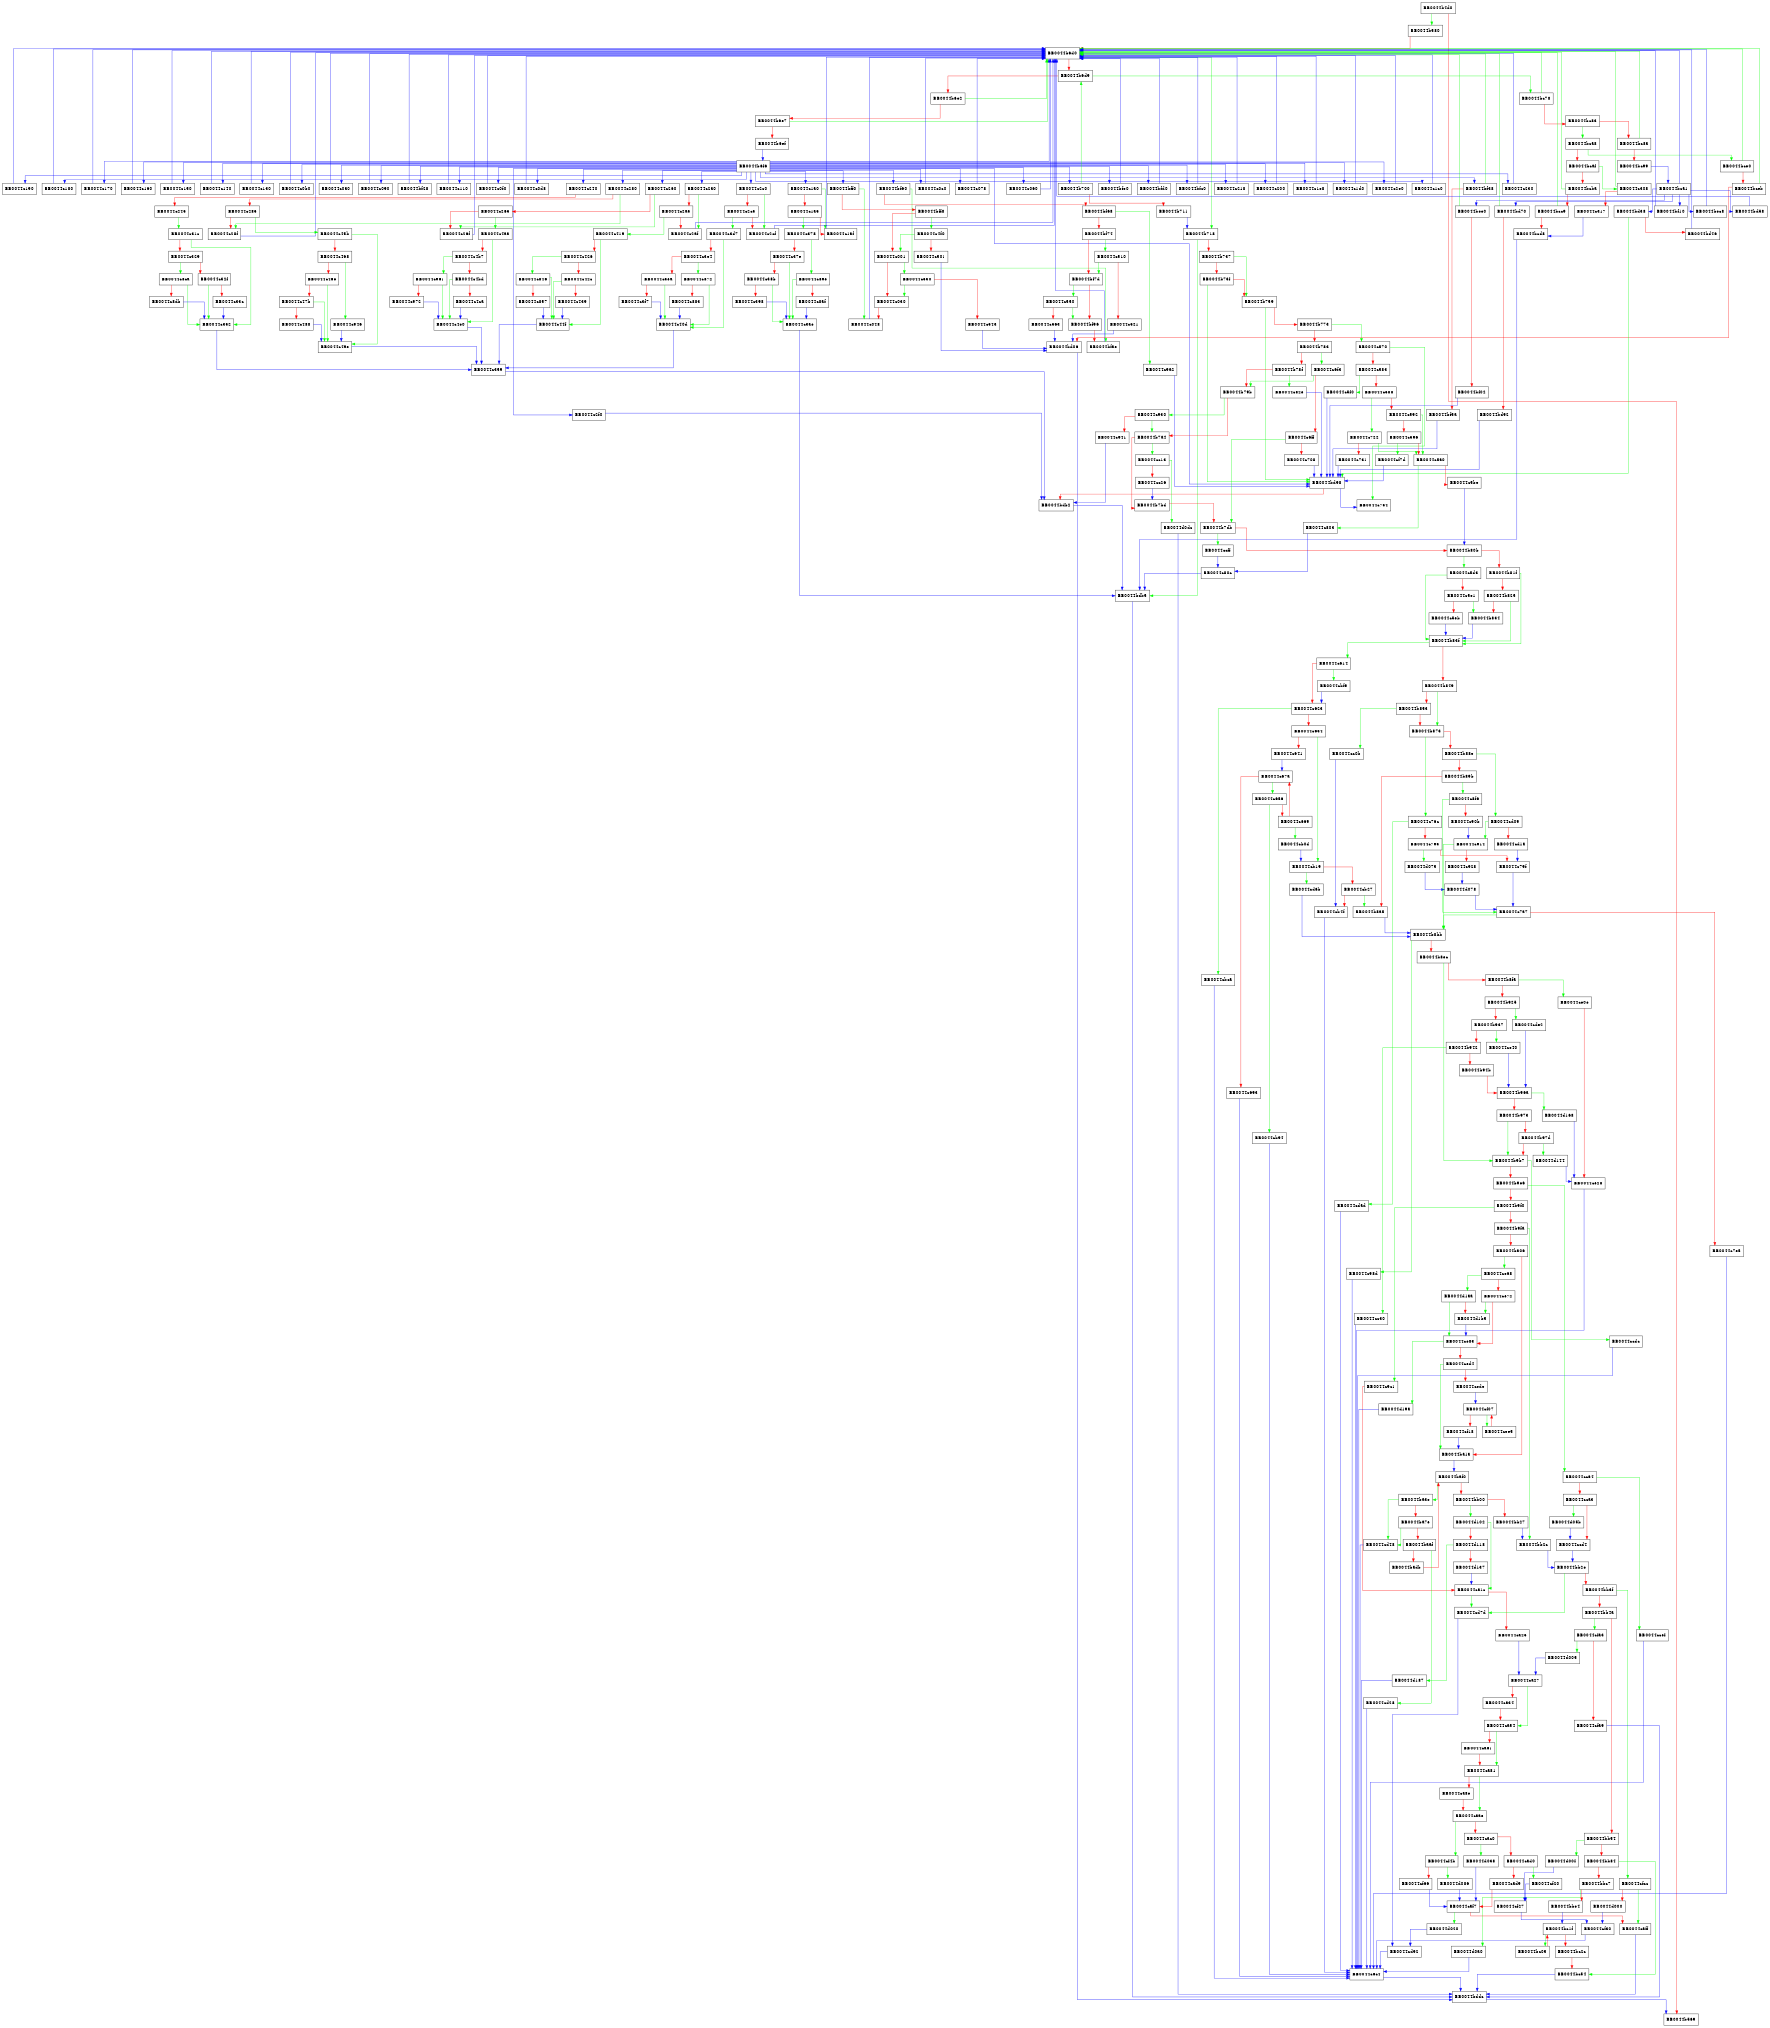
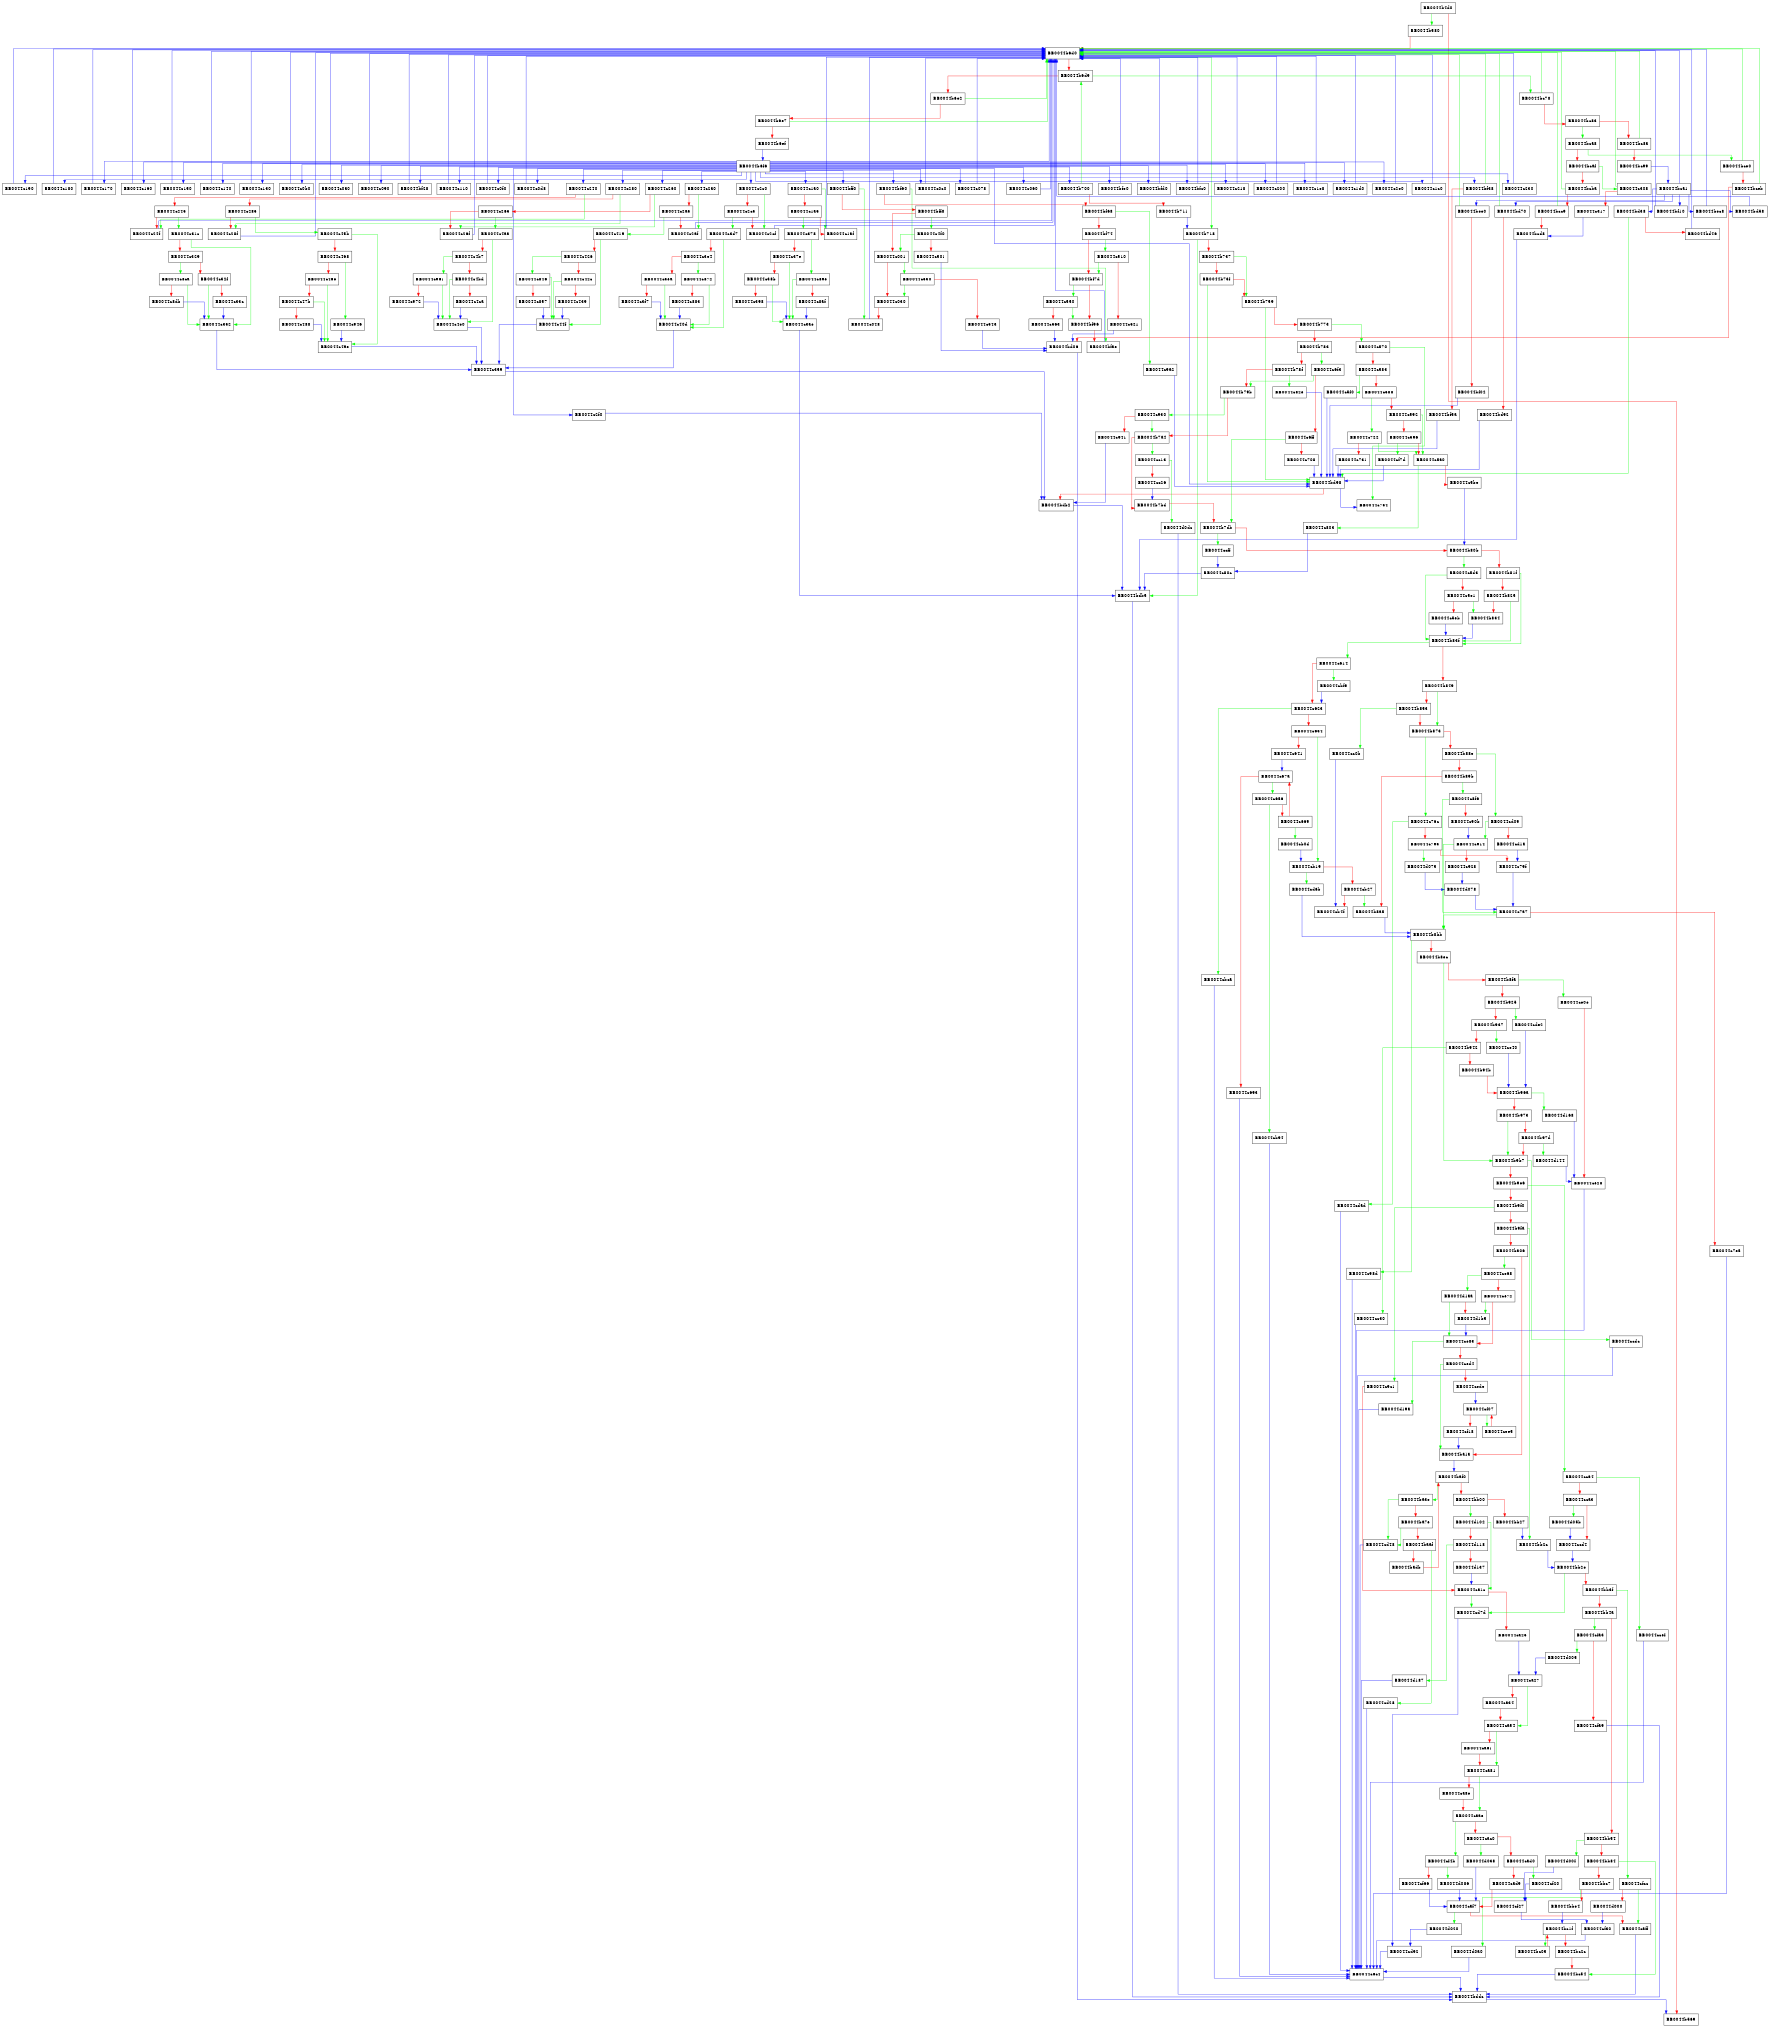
none -> (147, 234)
(1325, 1456) -> none
